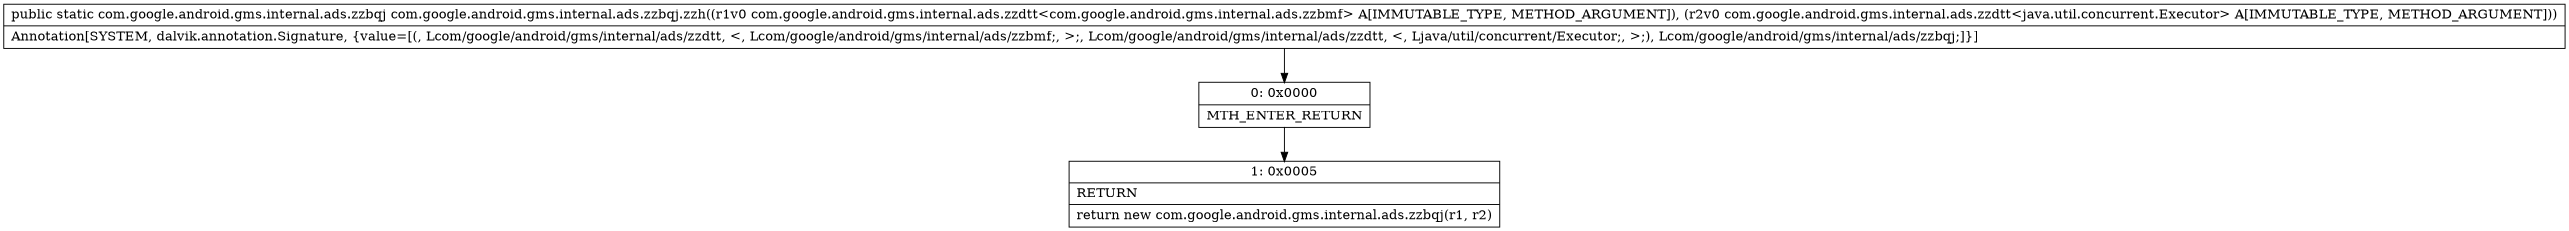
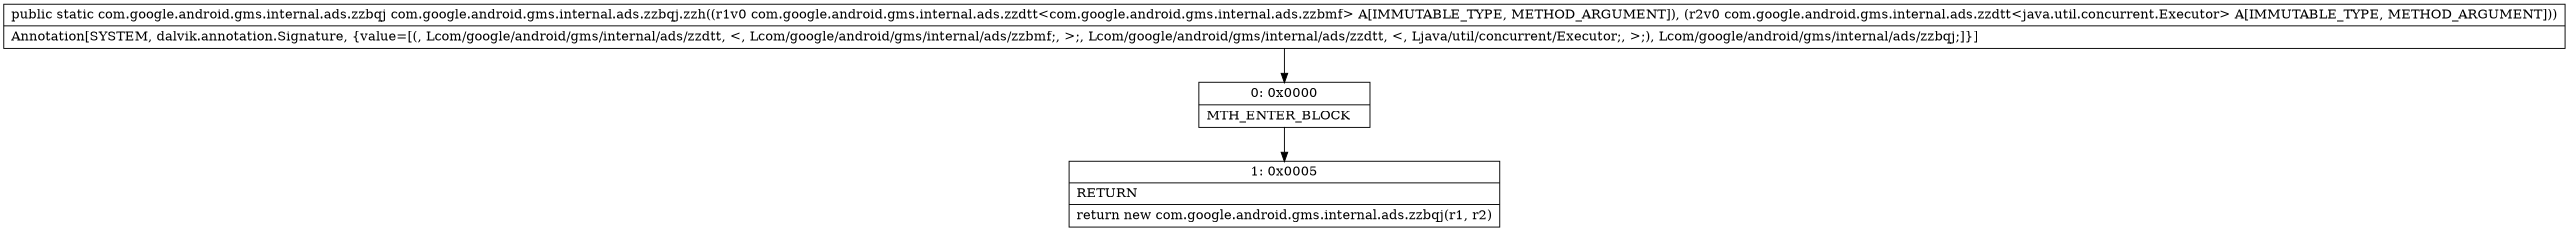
(1284, 116) -> (1279, 116)
